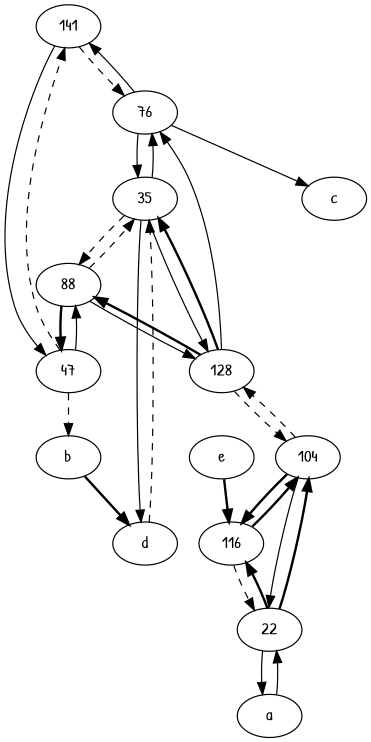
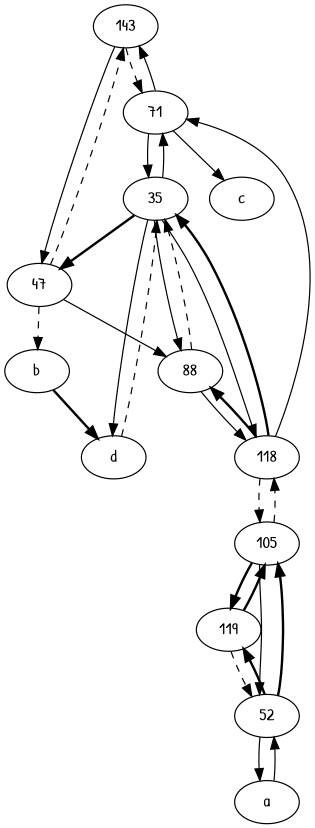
(68, 26) -> (126, 26)
(145, 113) -> (156, 113)
(105, 235) -> (164, 280)
(60, 322) -> (102, 238)
(222, 371) -> (267, 457)
(222, 457) -> none
(308, 457) -> (267, 544)
(231, 544) -> (229, 630)
(270, 630) -> (267, 716)
